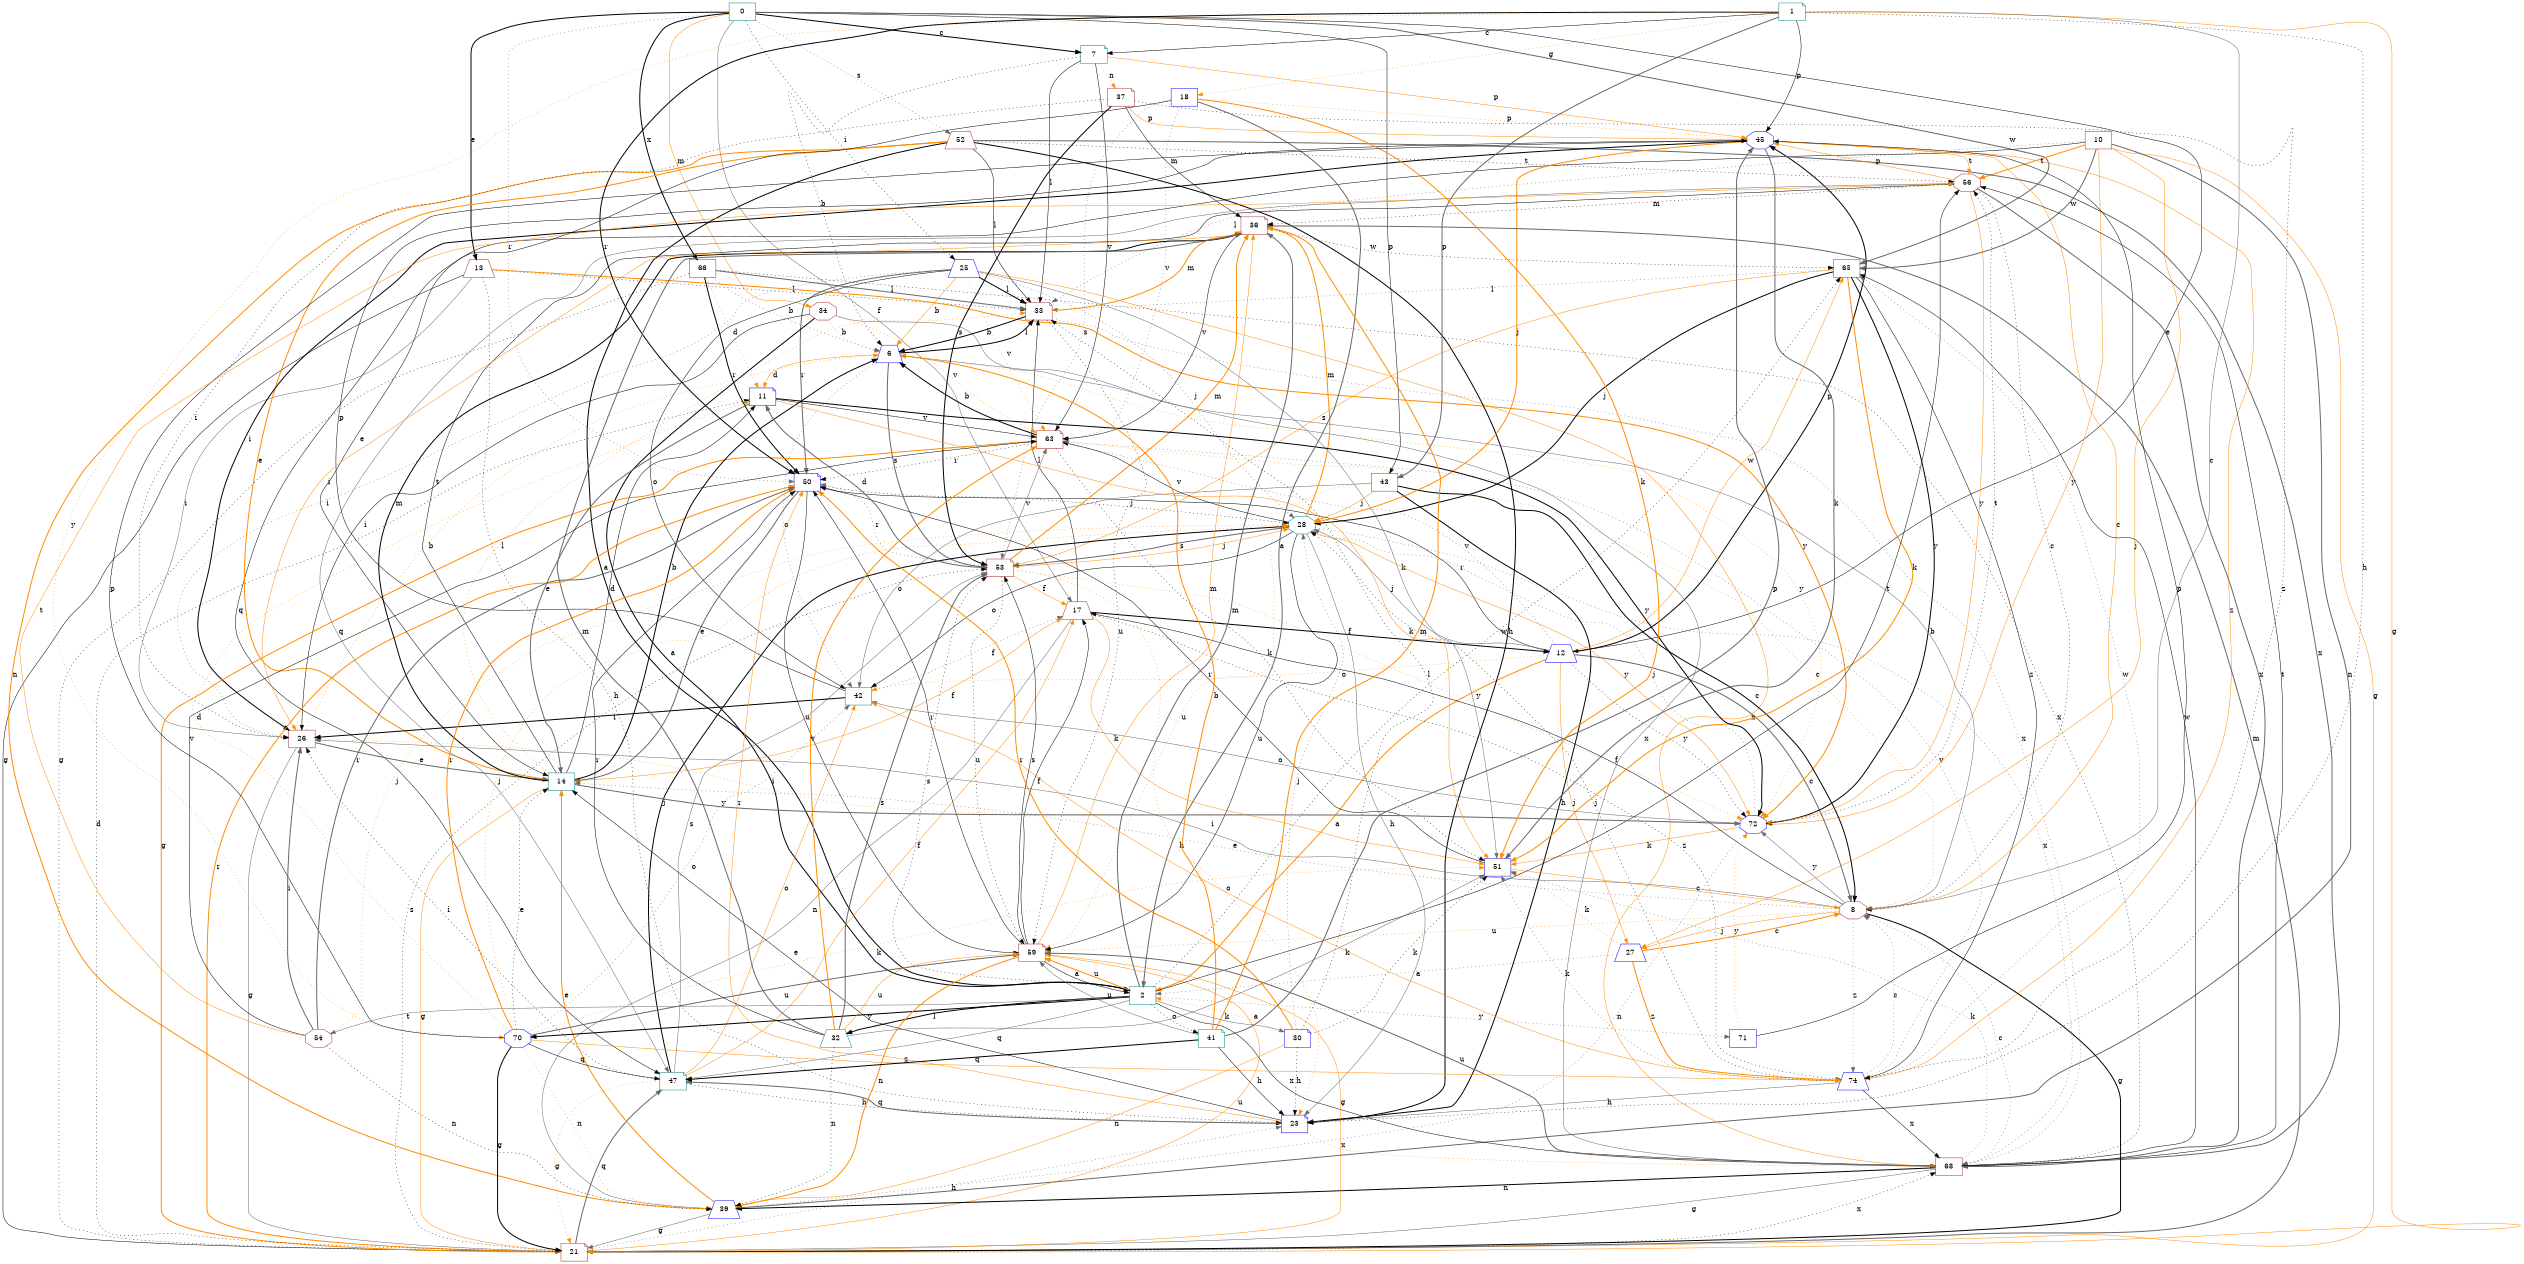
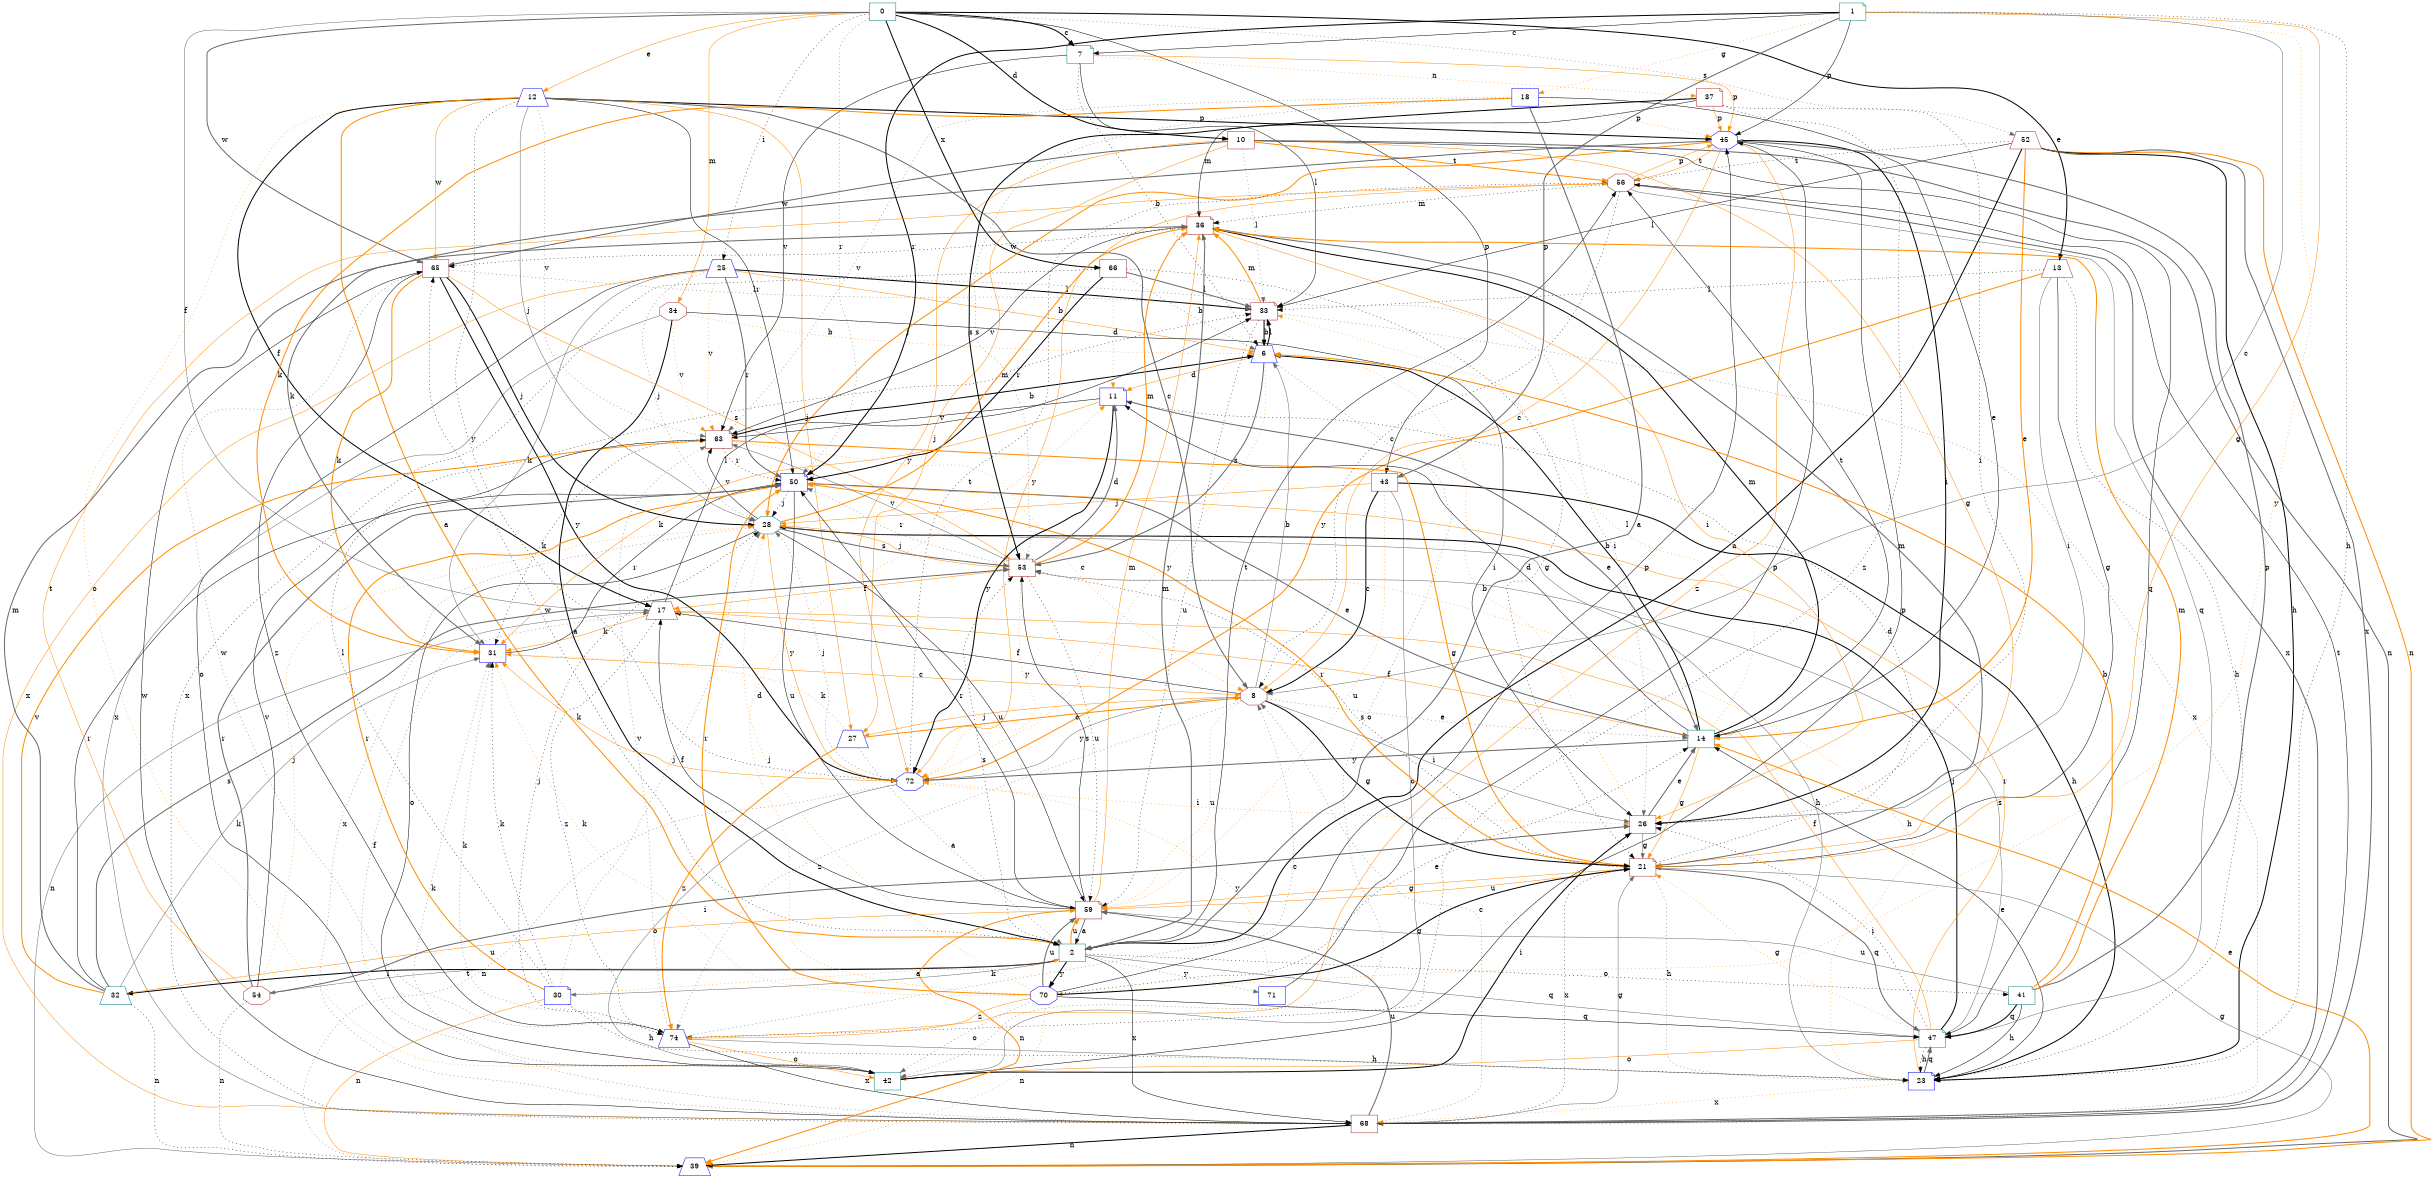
(1914, 95) -> (703, 29)
none -> (1049, 105)
(1317, 632) -> (249, 307)
(1498, 867) -> (493, 653)
